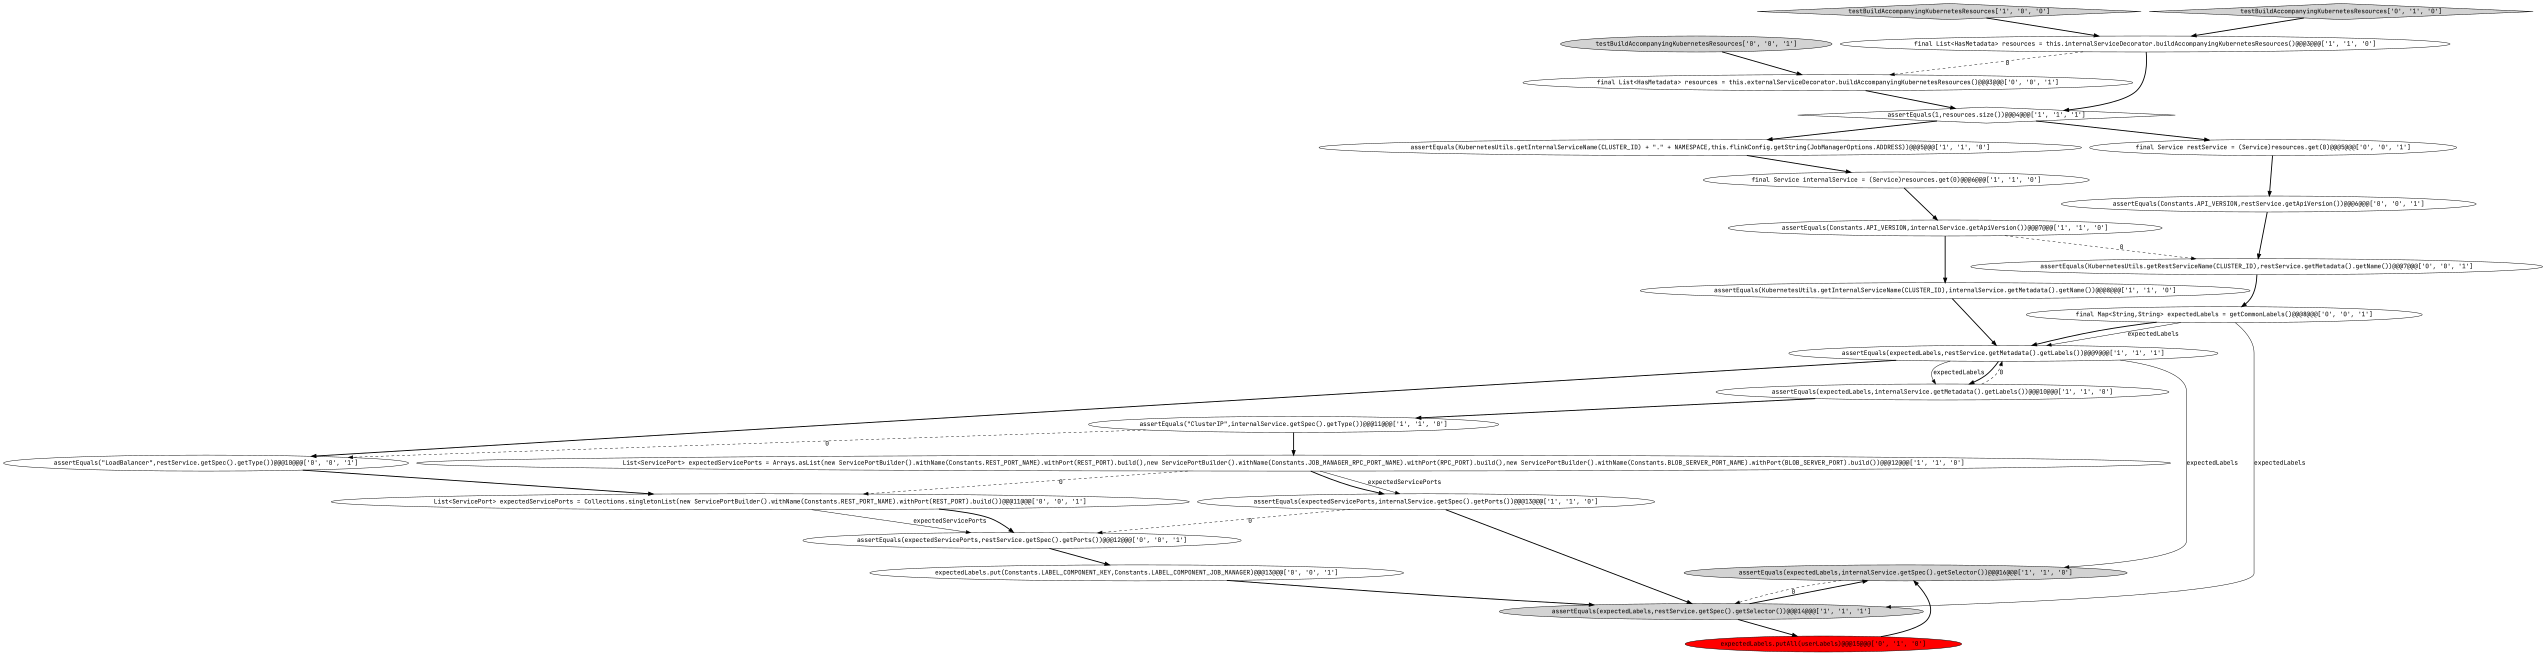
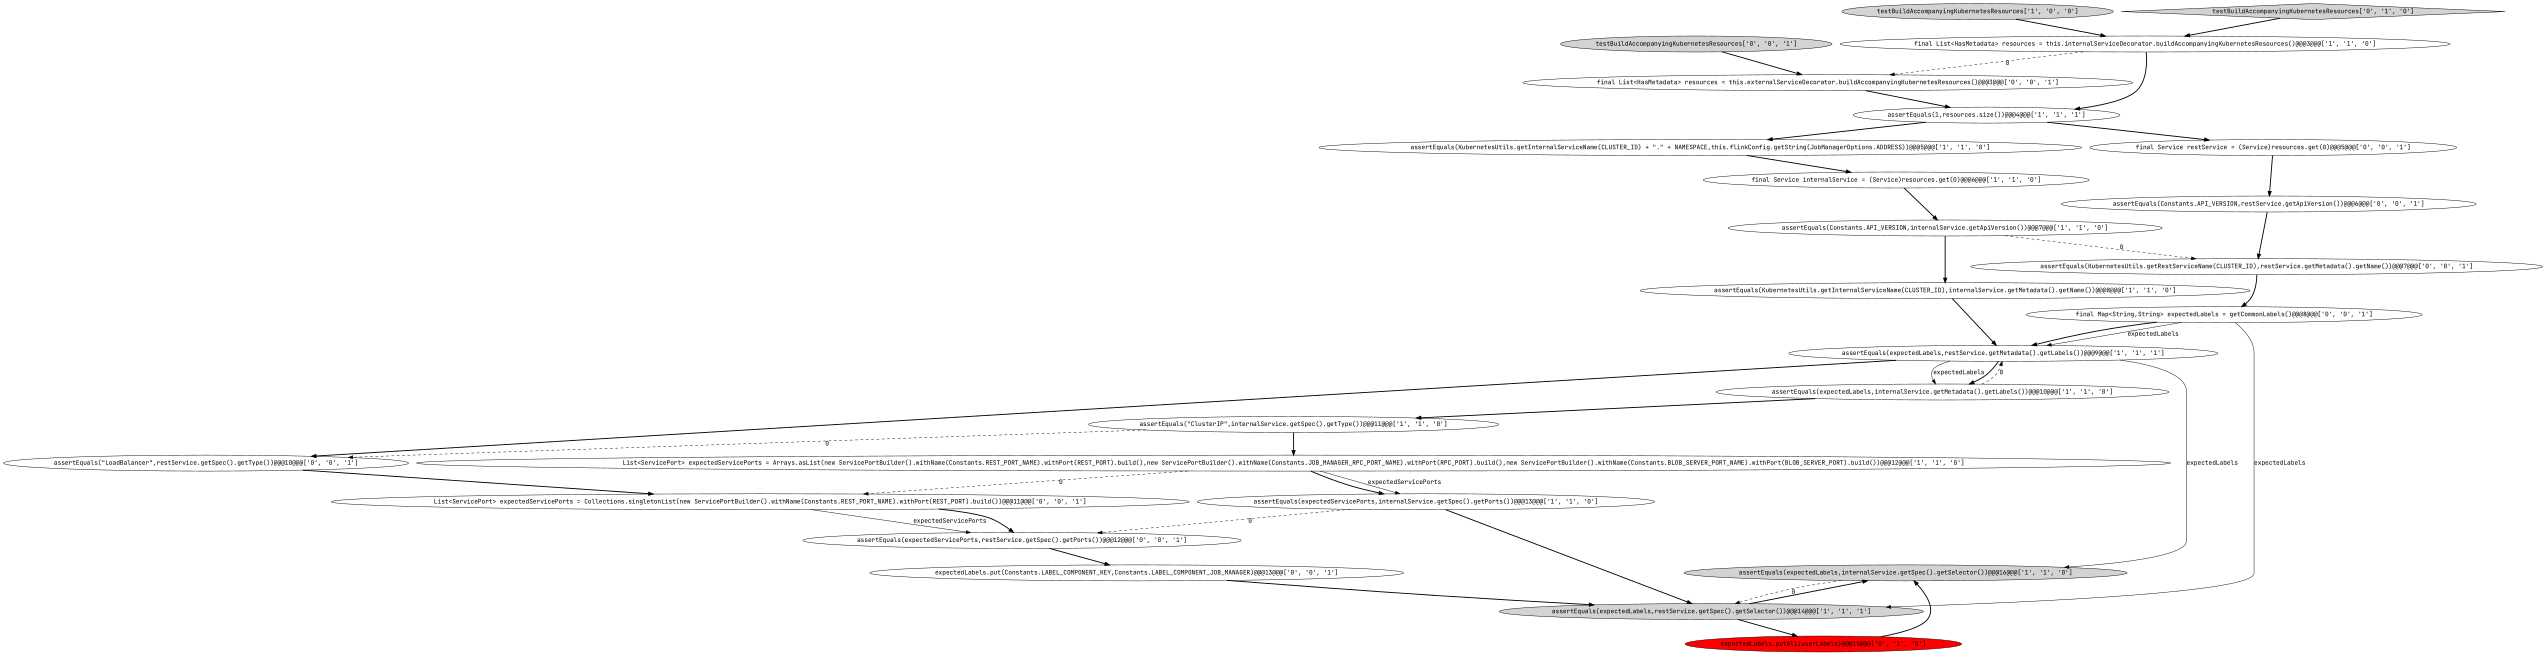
(1949, 12) -> (1978, 12)
(1986, 115) -> (1986, 115)
